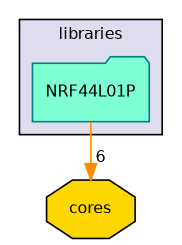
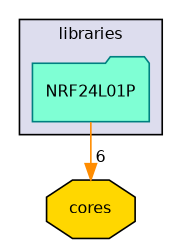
(91, 92) -> (91, 92)
